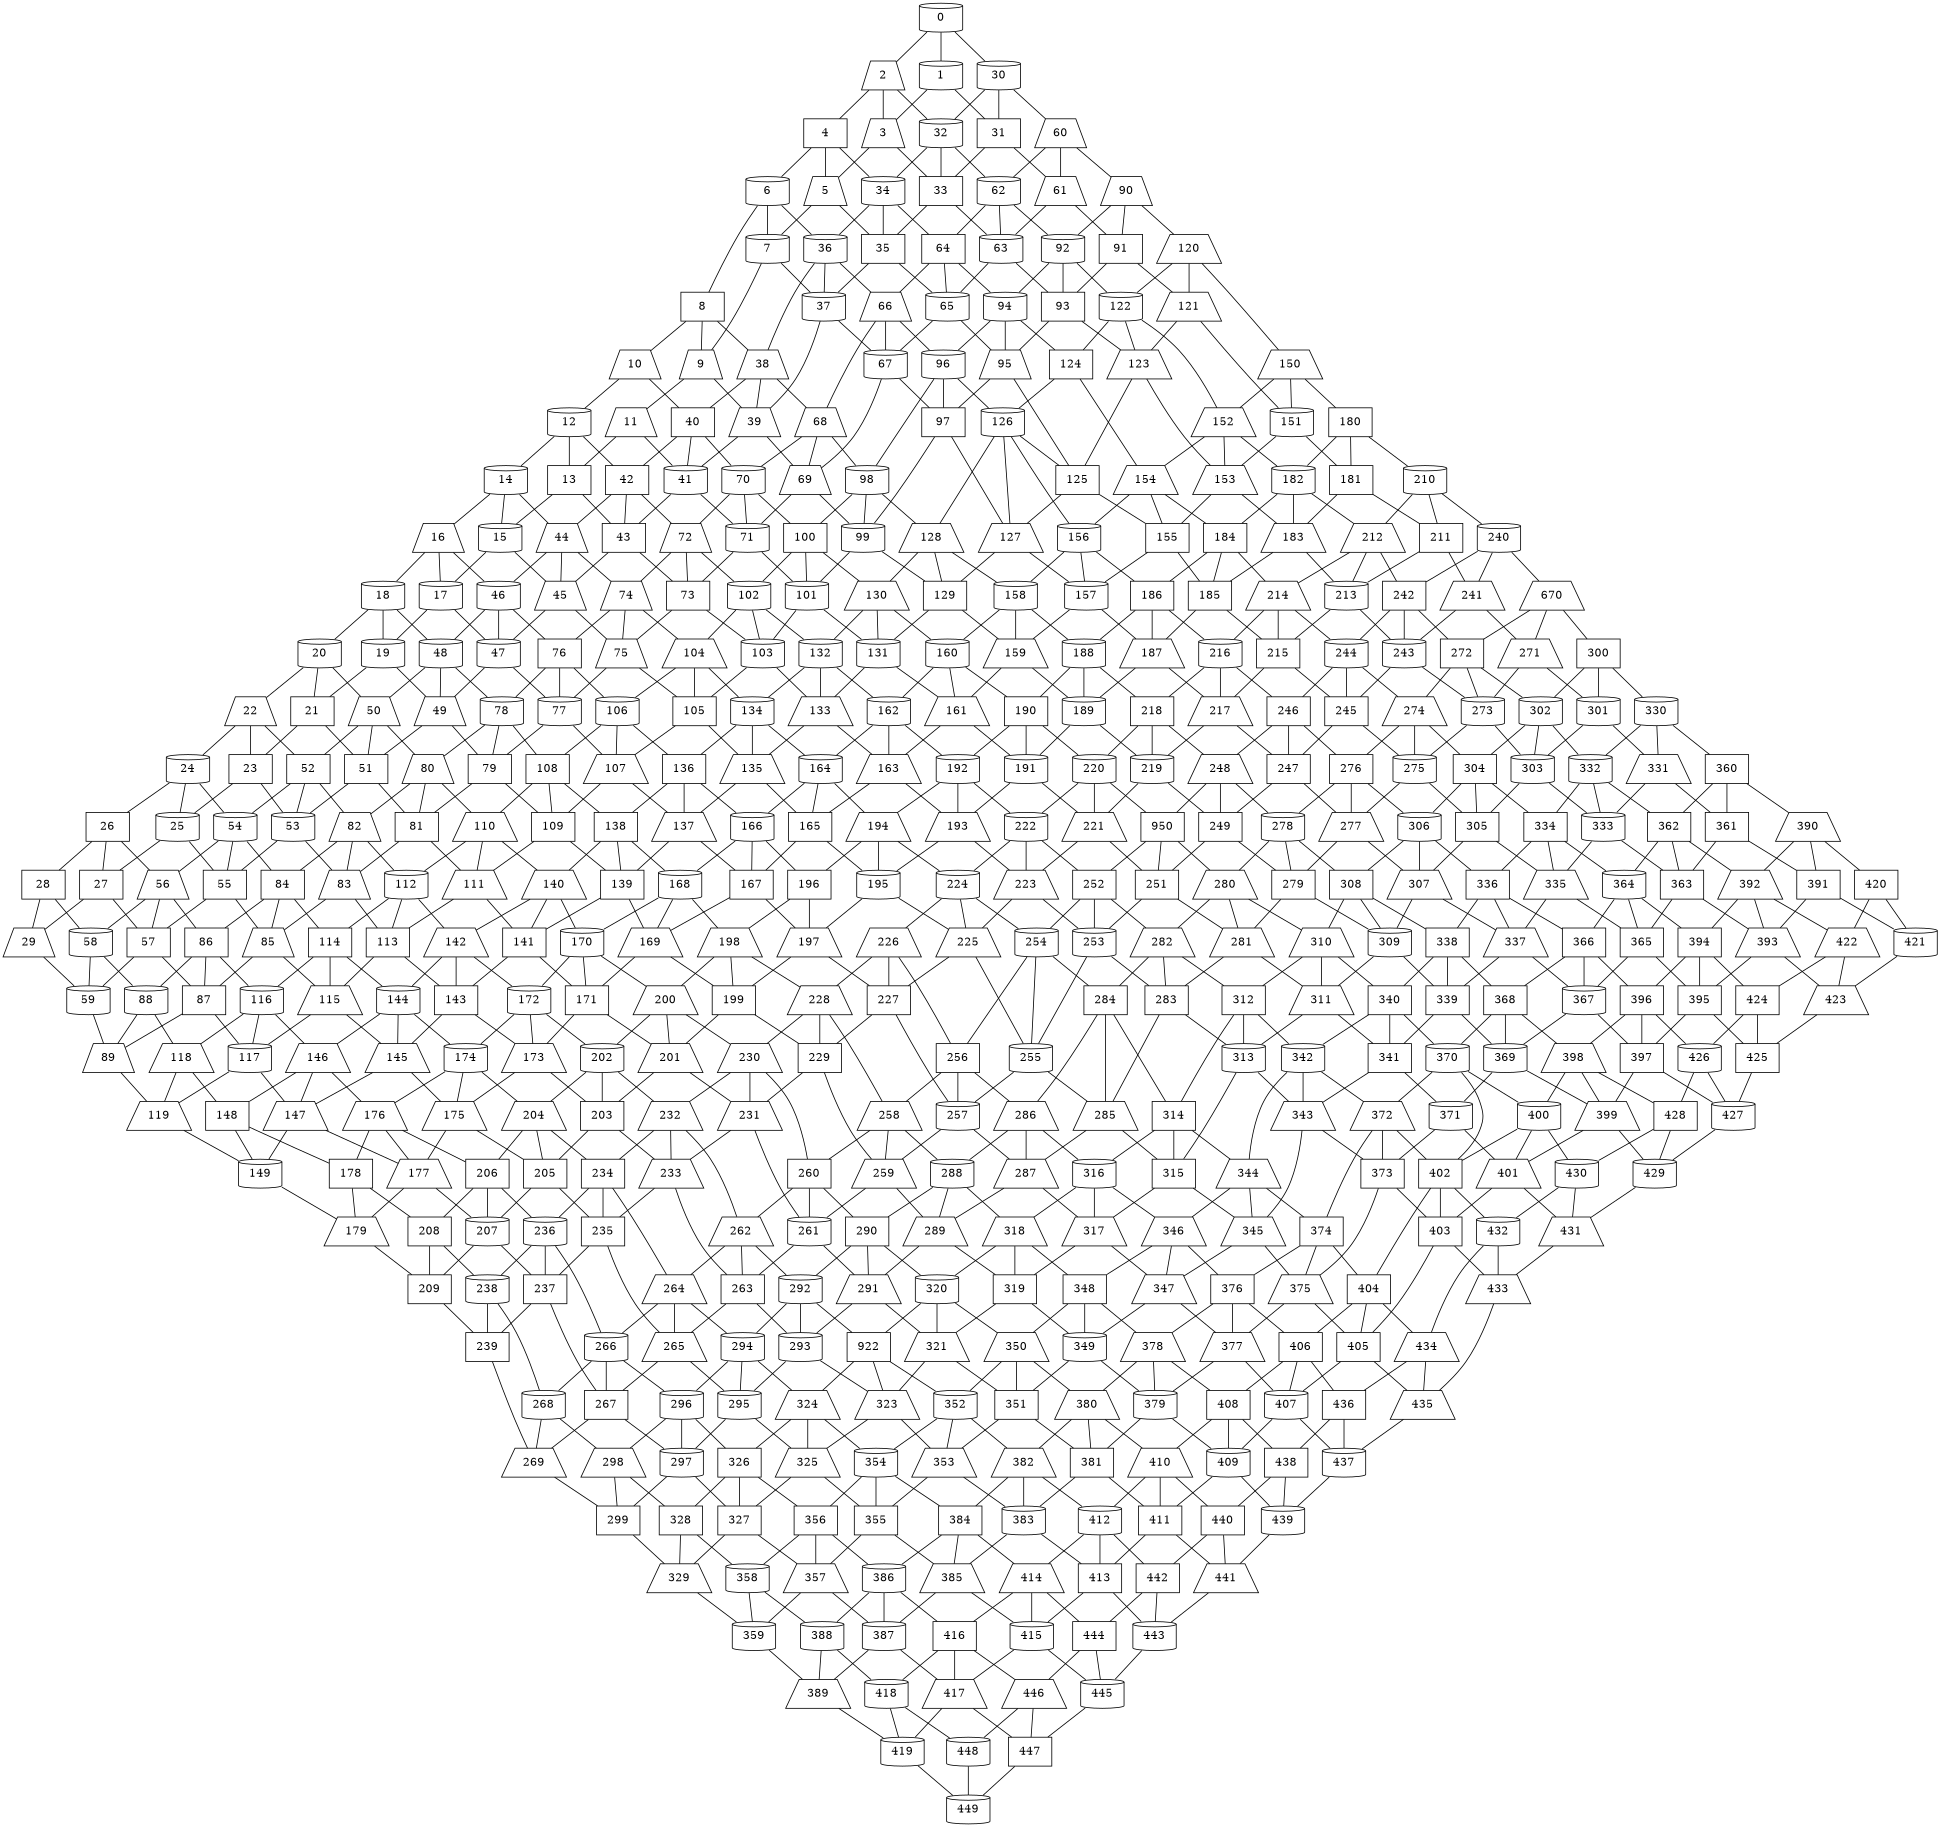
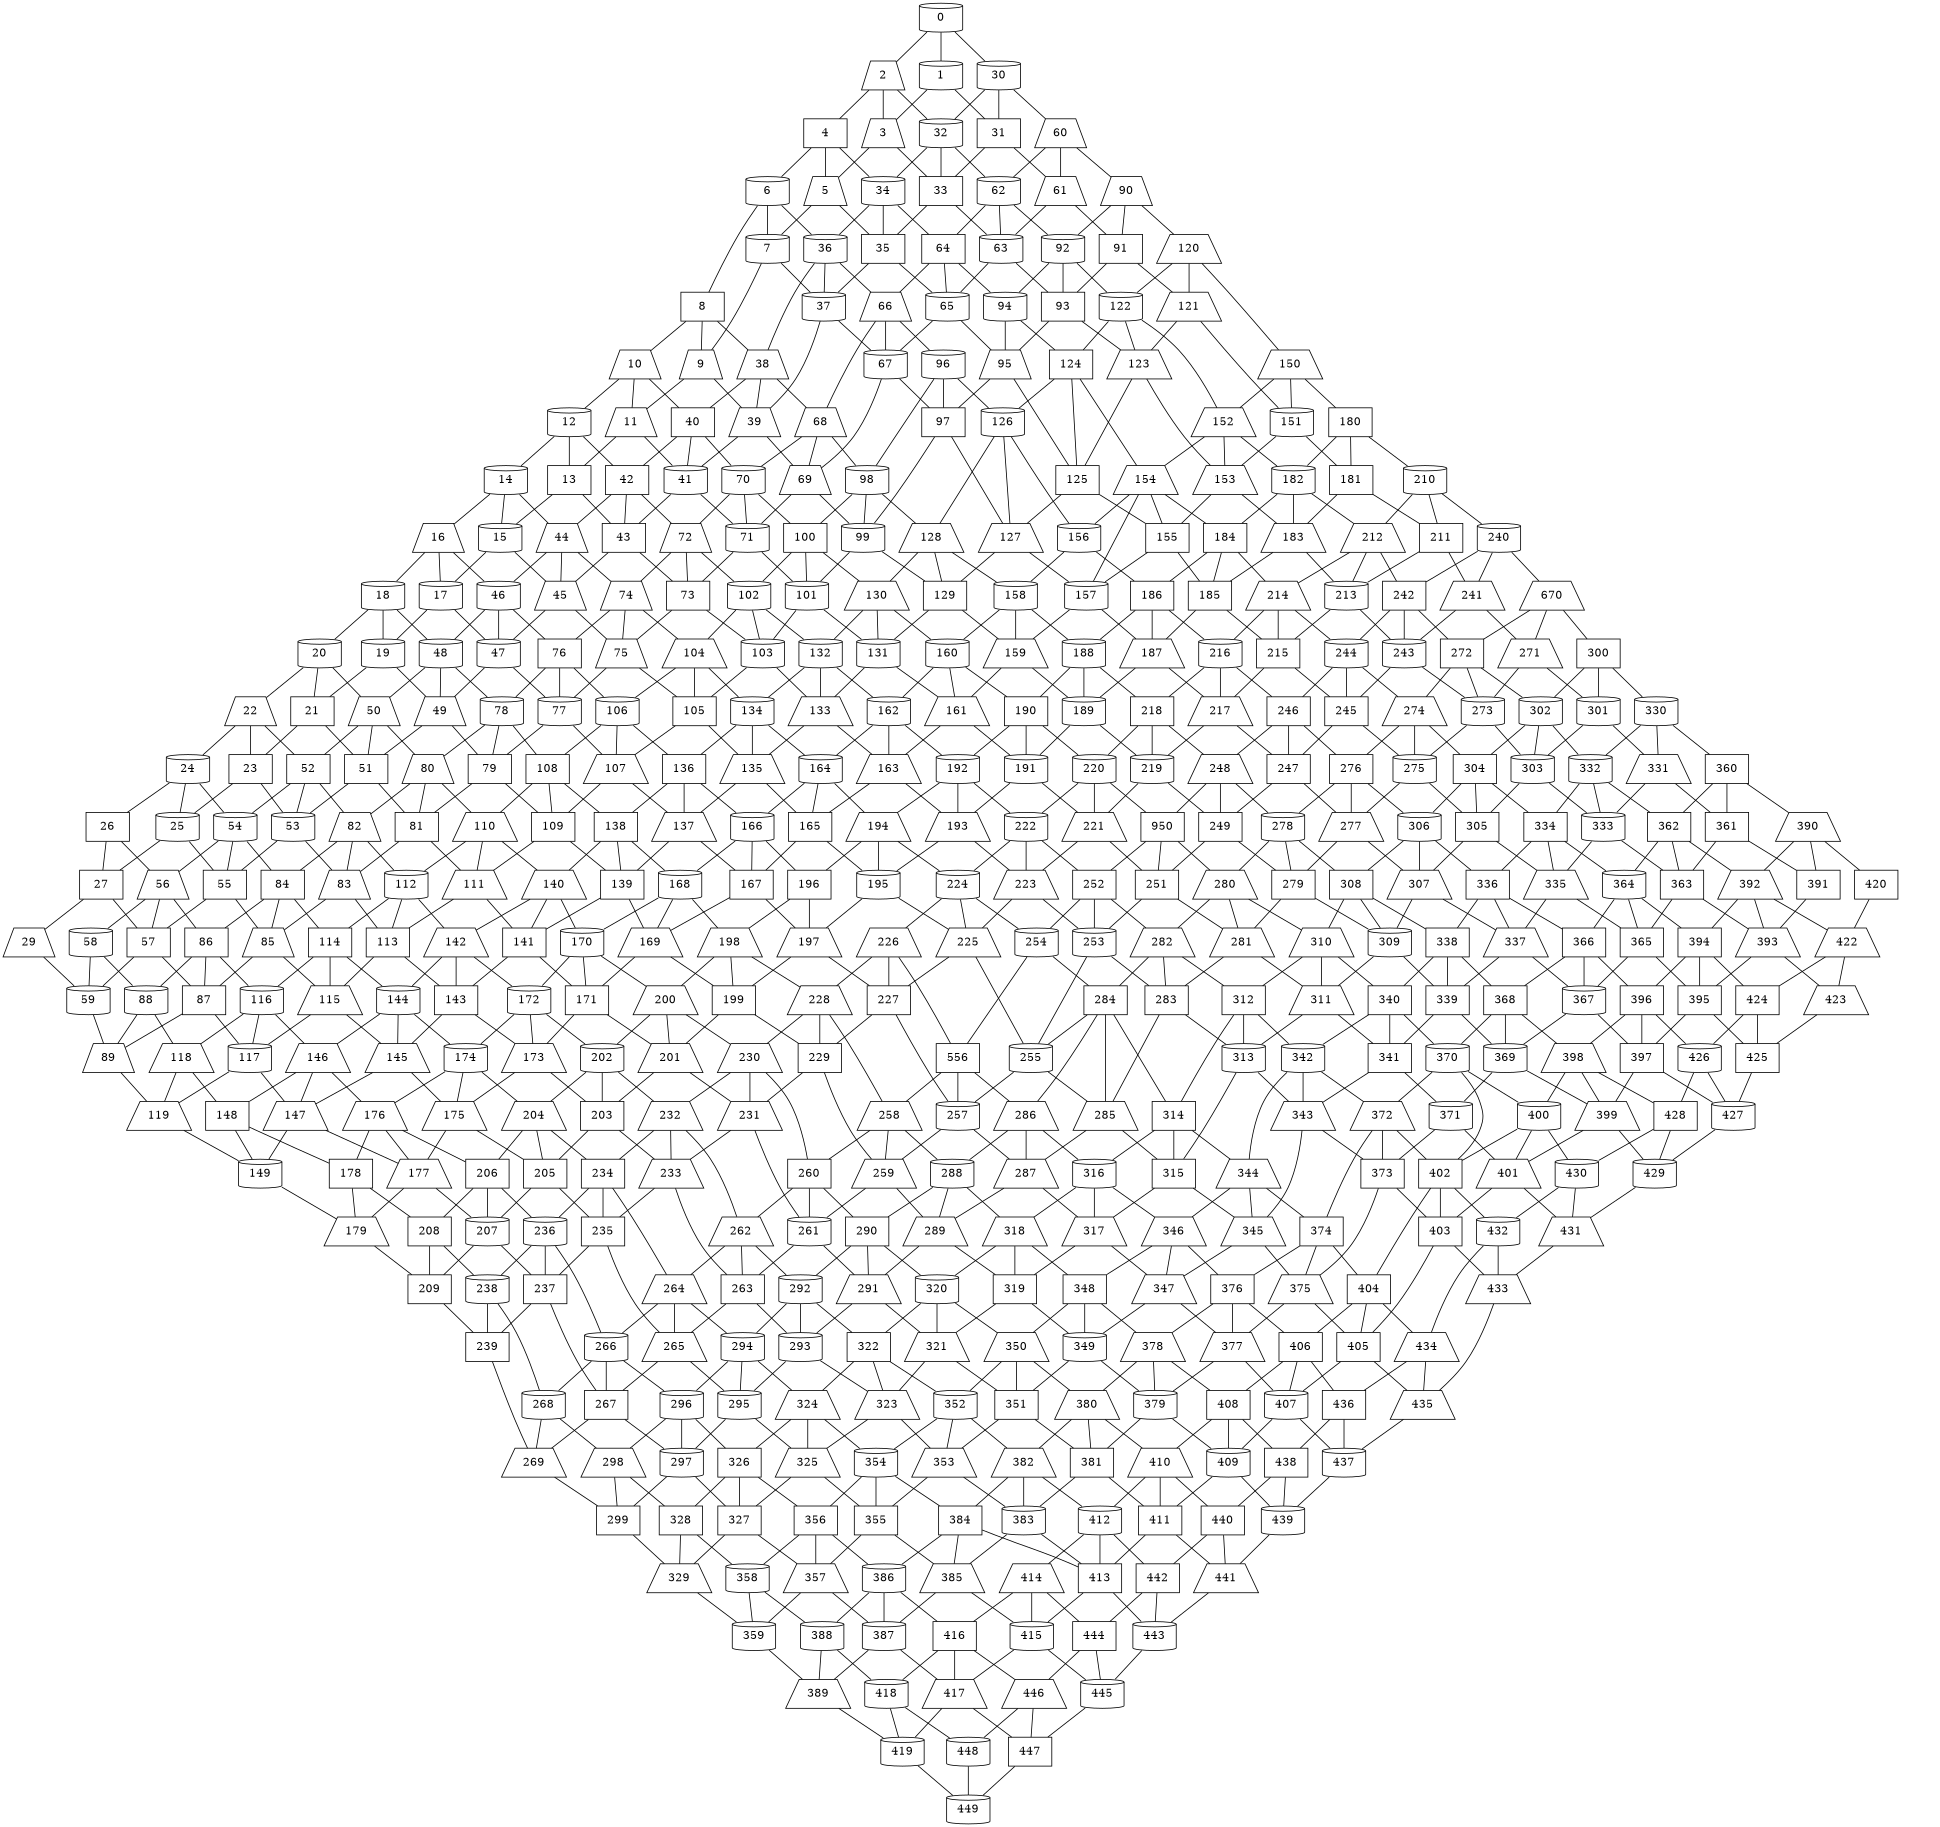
(971, 339) -> none
none -> (633, 393)
(1040, 451) -> (1074, 422)
(1083, 567) -> (1116, 538)
(43, 885) -> none
(1916, 942) -> none
(1034, 1000) -> (1068, 1030)
(958, 1058) -> (958, 1058)
(869, 1347) -> (869, 1347)
(996, 1549) -> (1030, 1548)
